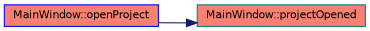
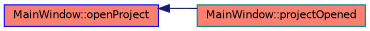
(172, 23) -> (183, 8)
